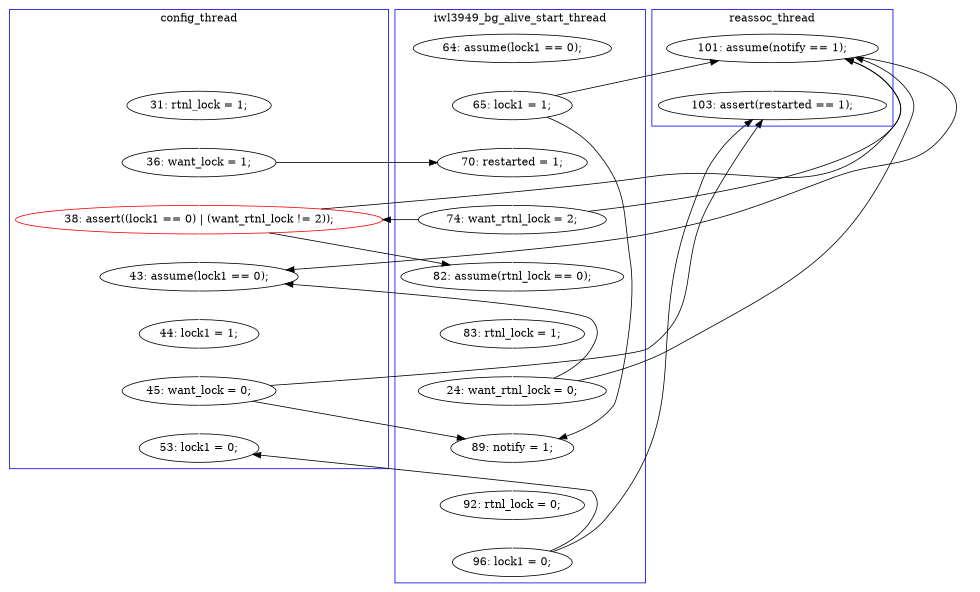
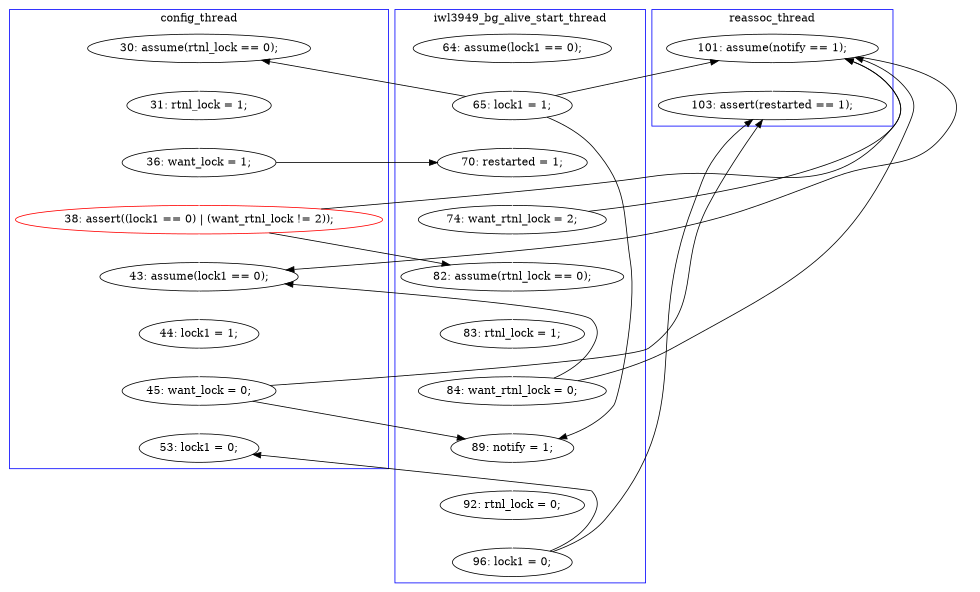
none -> (199, 48)
(405, 220) -> none
(512, 391) -> (512, 391)
